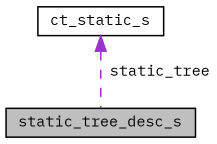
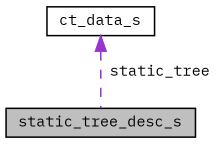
(101, 21) -> (101, 21)
